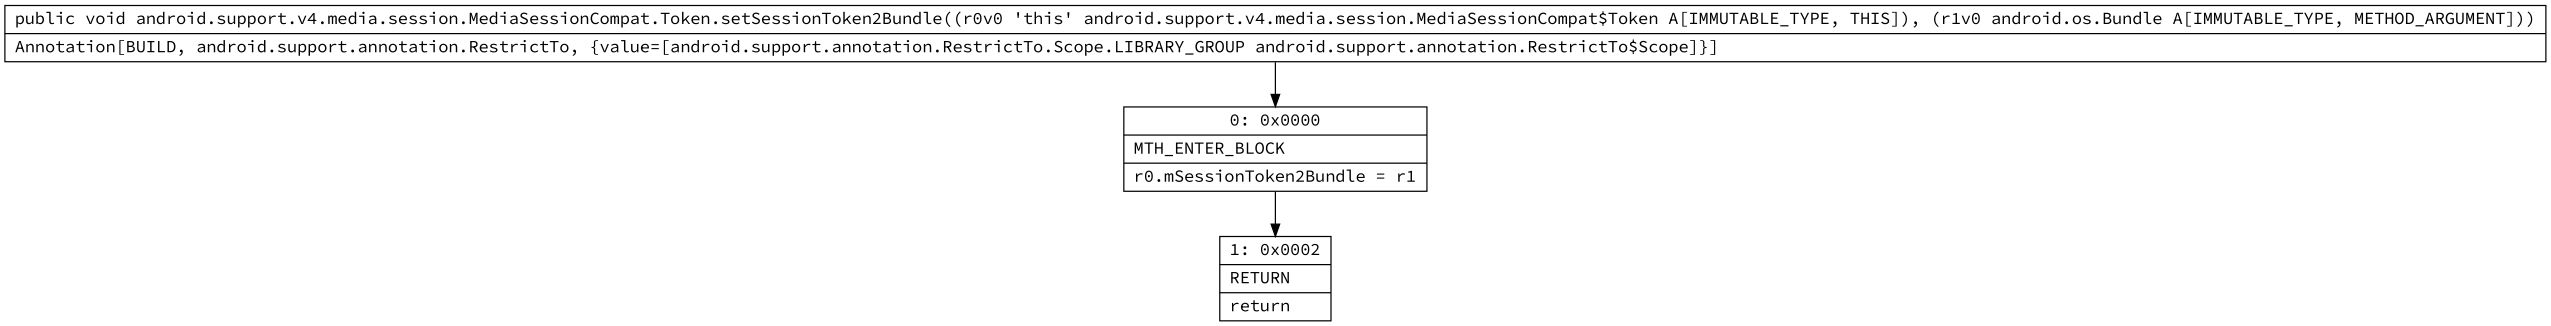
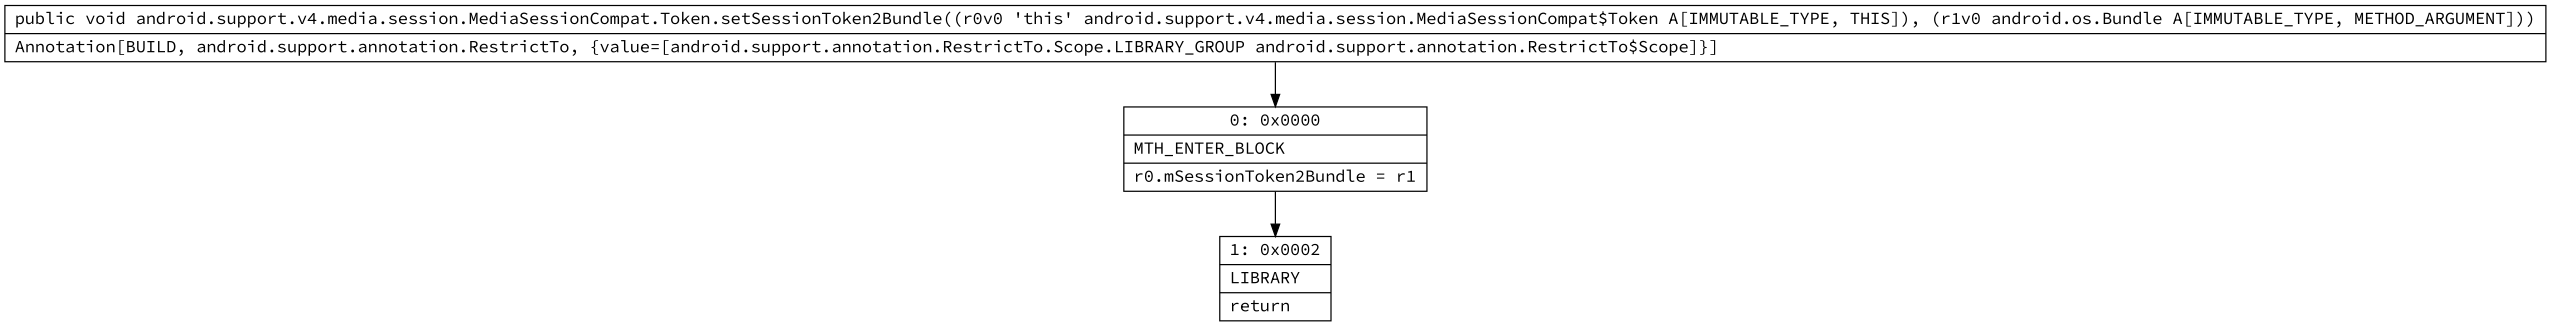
(1260, 278) -> (1265, 278)
